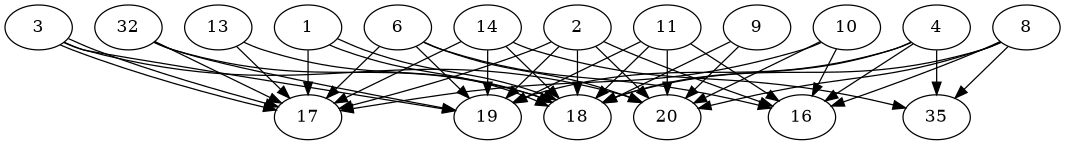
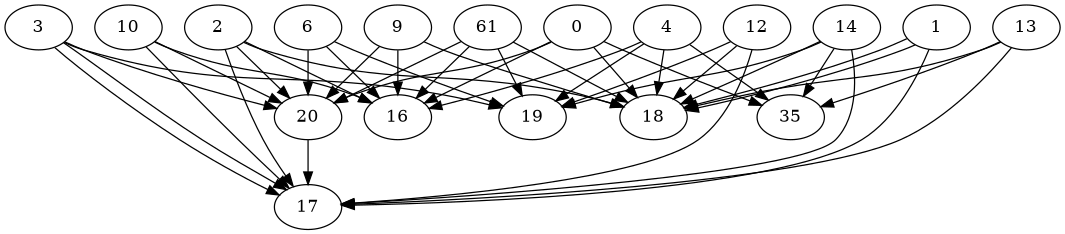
(128, 27) -> (757, 27)
(667, 27) -> (488, 27)
(1026, 27) -> (577, 27)
none -> (398, 60)
(540, 65) -> none
(358, 68) -> (308, 156)
none -> (905, 79)
